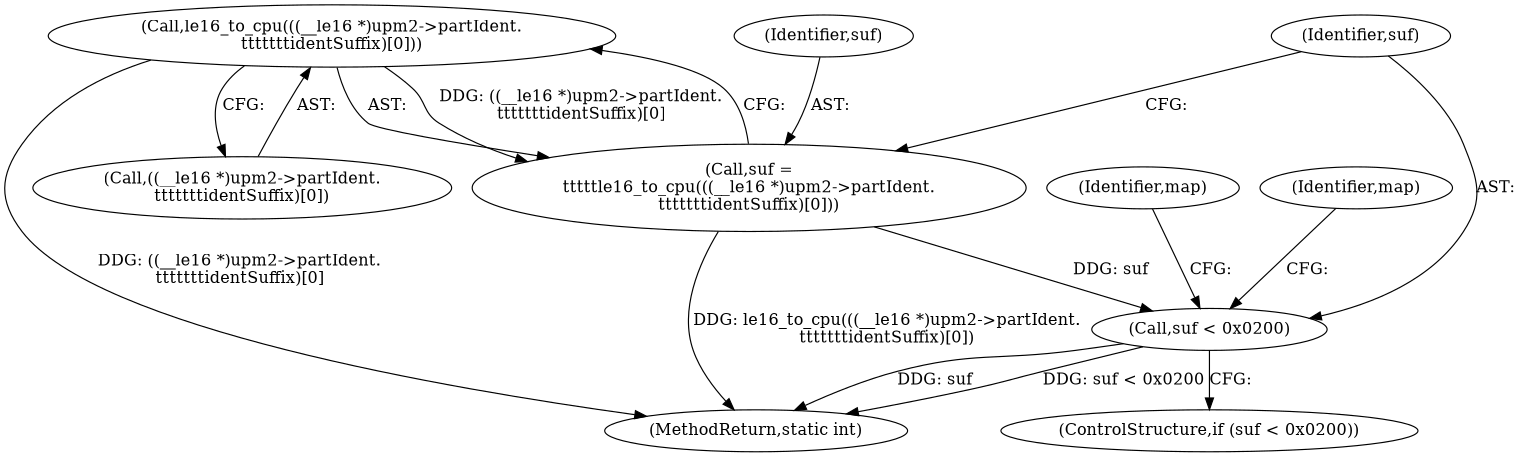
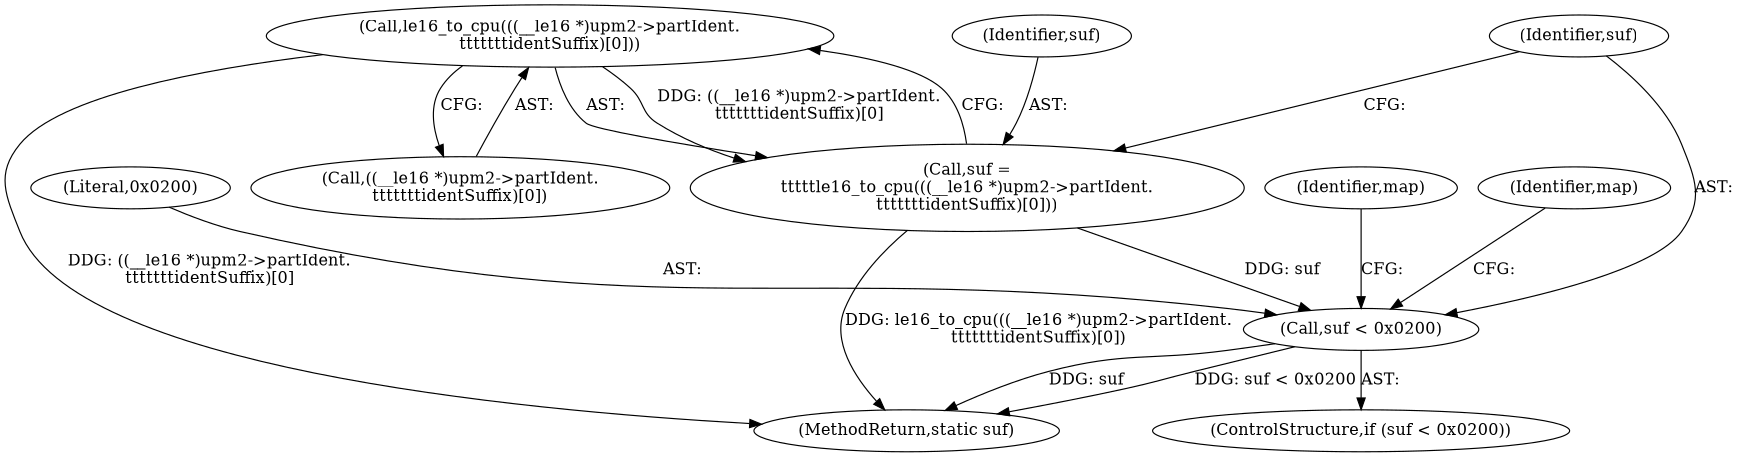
none -> (131, 188)
(1233, 380) -> (1383, 380)
(756, 431) -> (907, 431)
